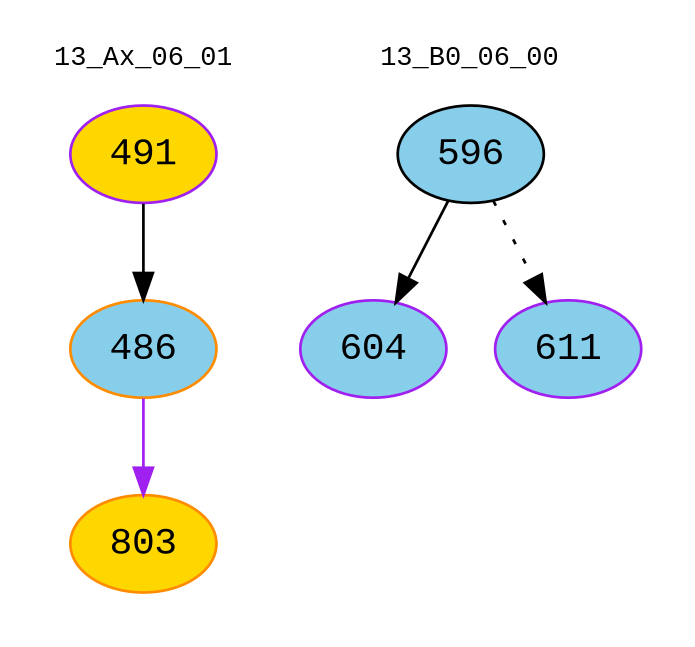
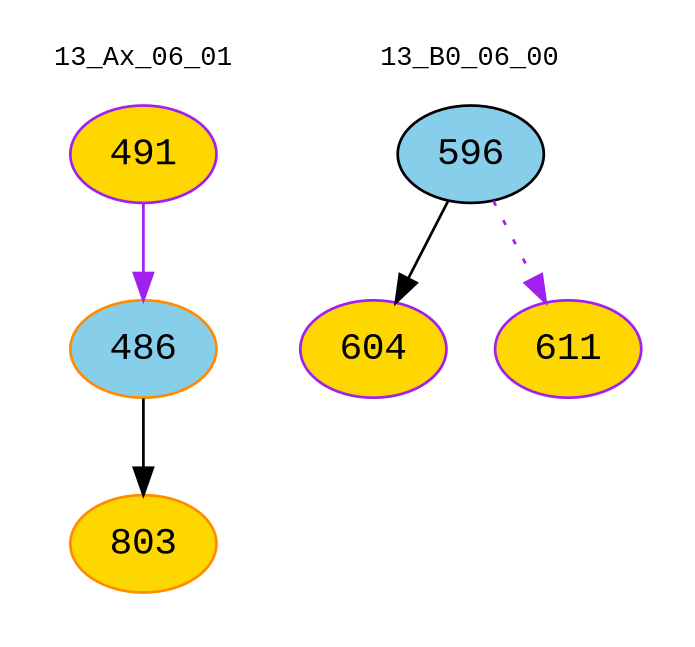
(143, 238) -> (143, 238)
(513, 239) -> (513, 239)
(373, 349) -> (373, 349)
(568, 349) -> (568, 349)
(143, 433) -> (143, 433)
